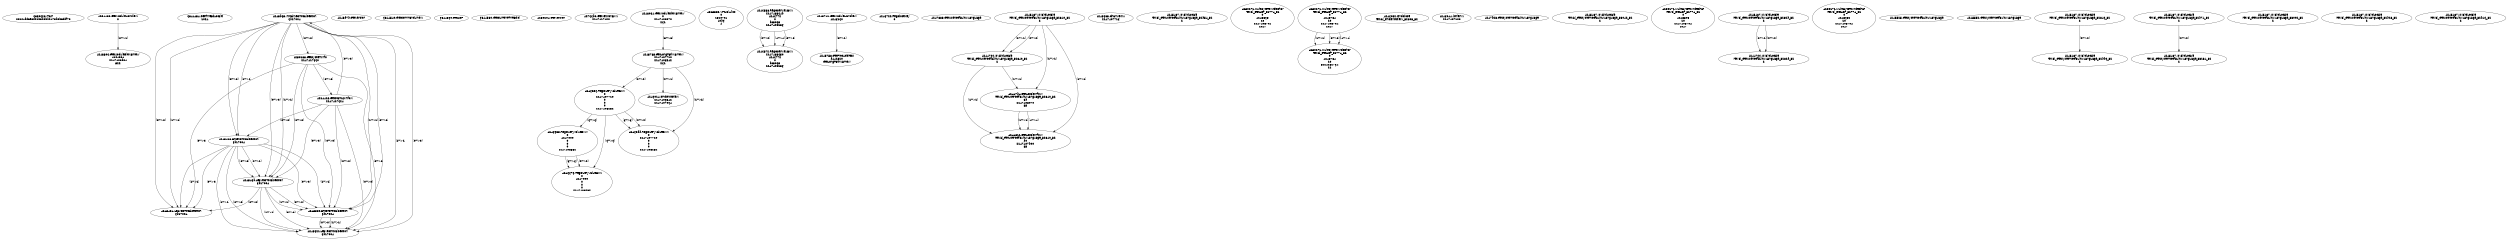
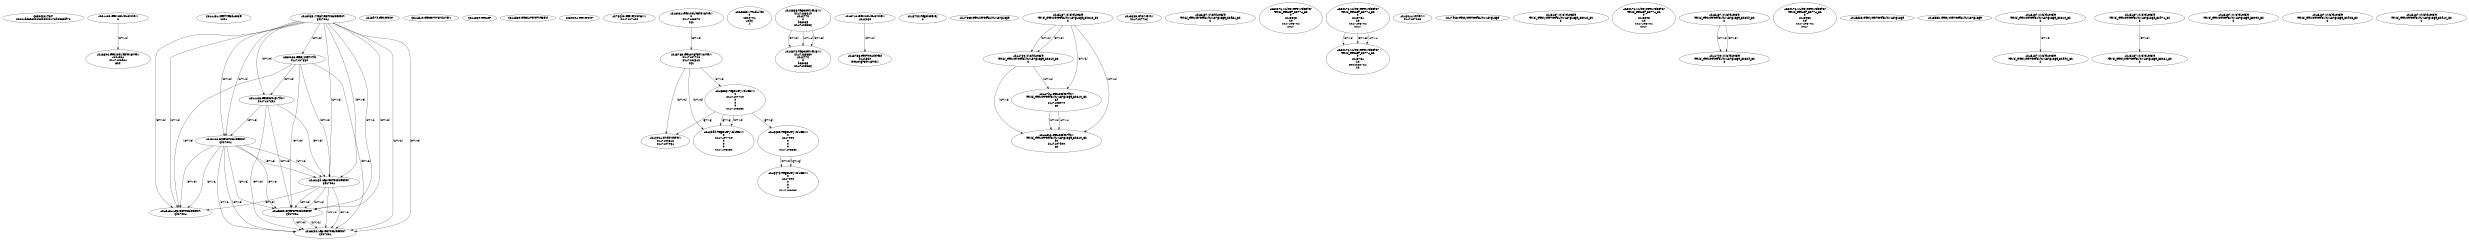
(1397, 18) -> none
(341, 52) -> (260, 47)
(603, 142) -> (696, 123)
